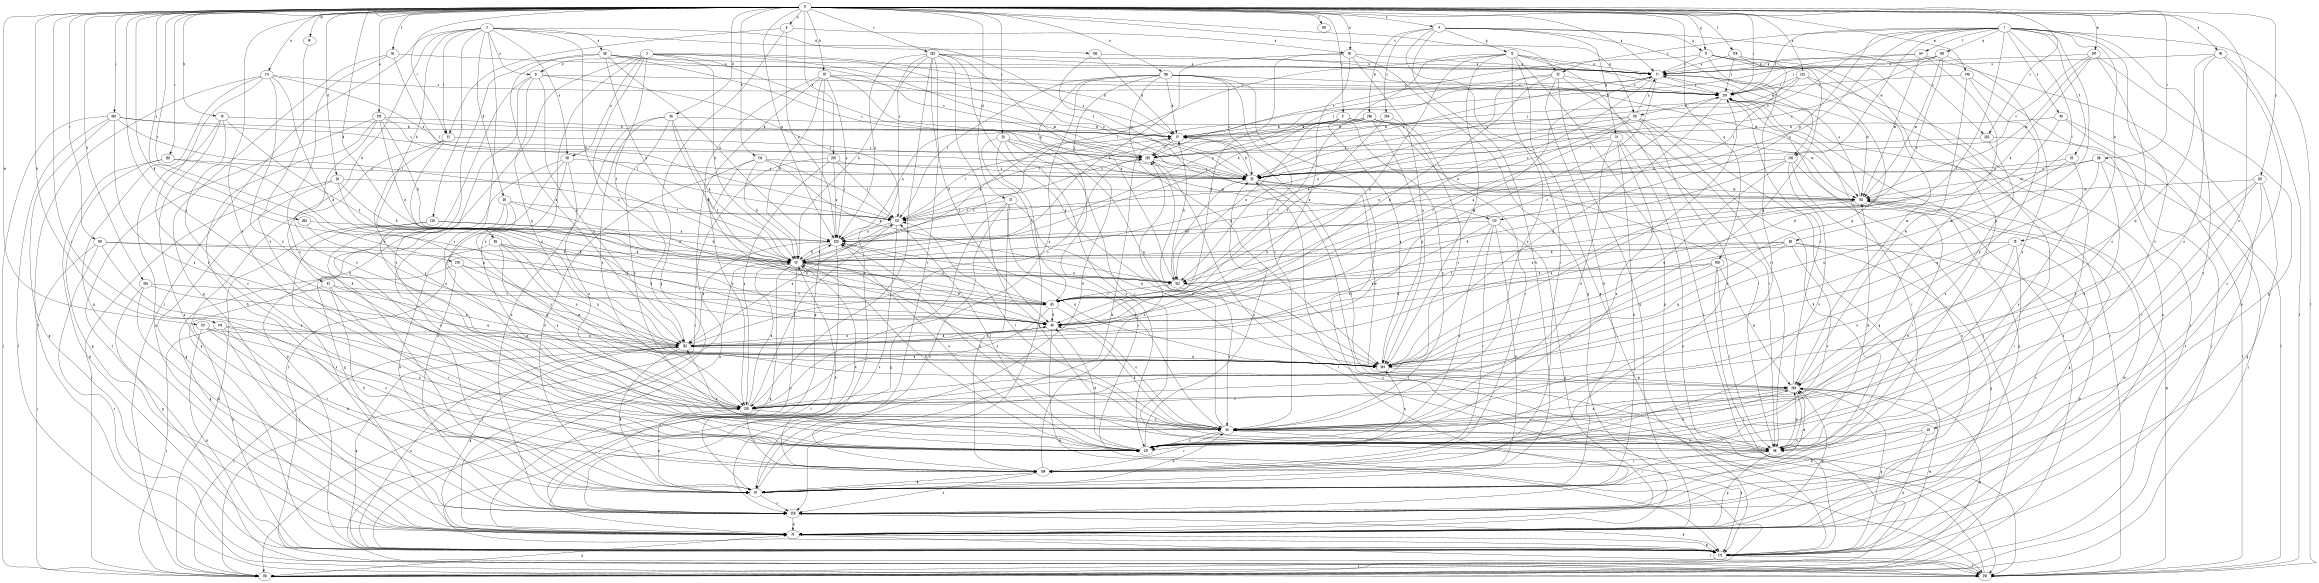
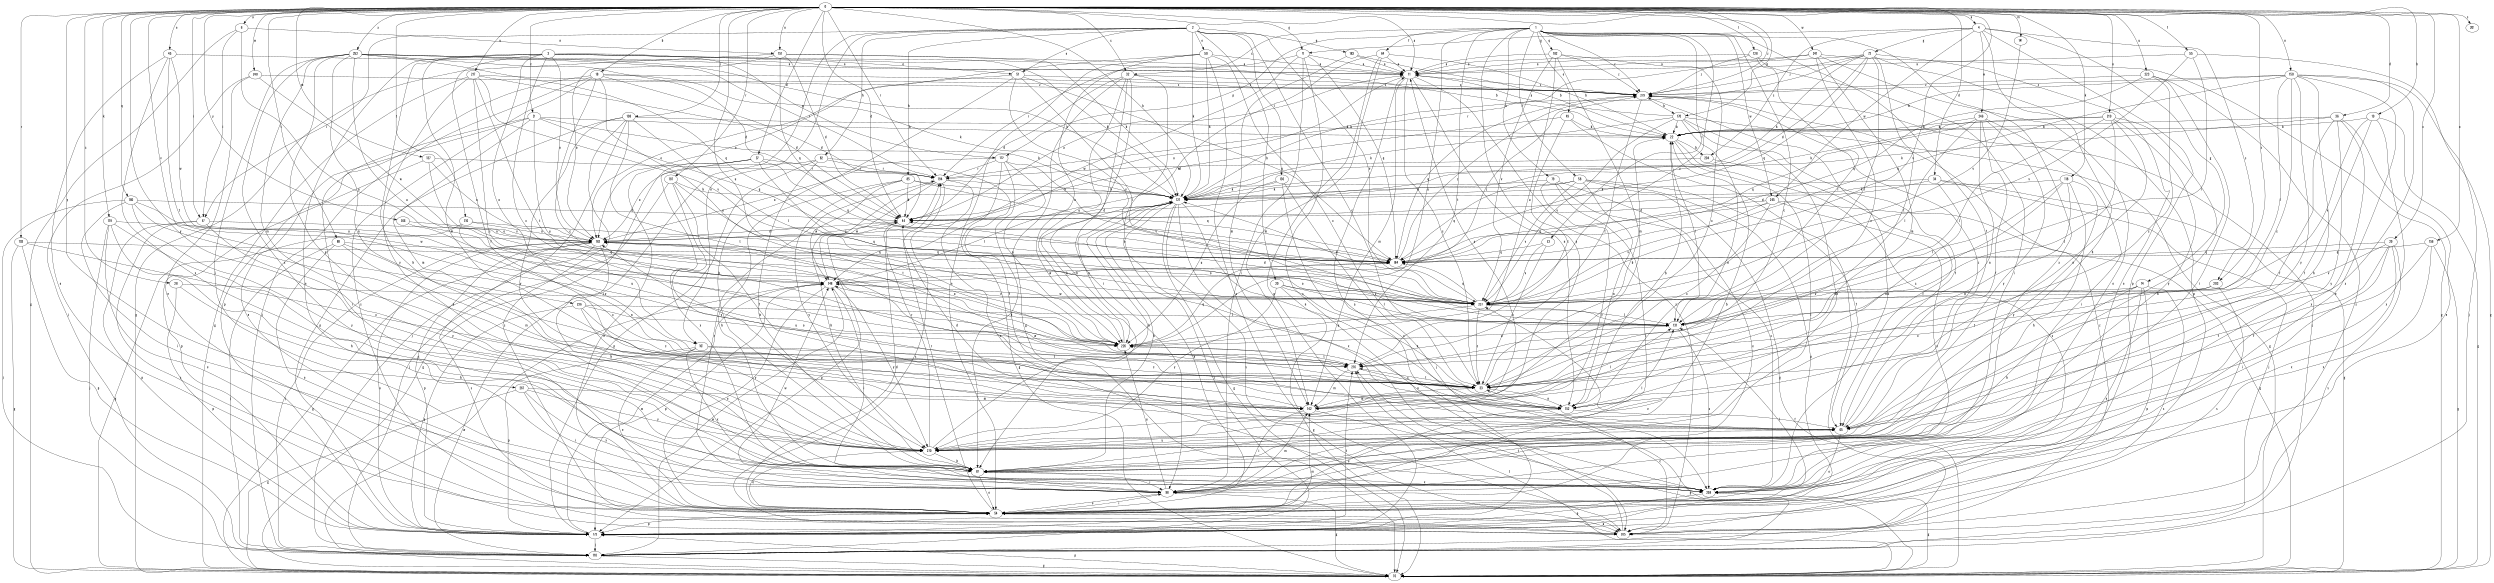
(1309, 128) -> (1689, 146)
